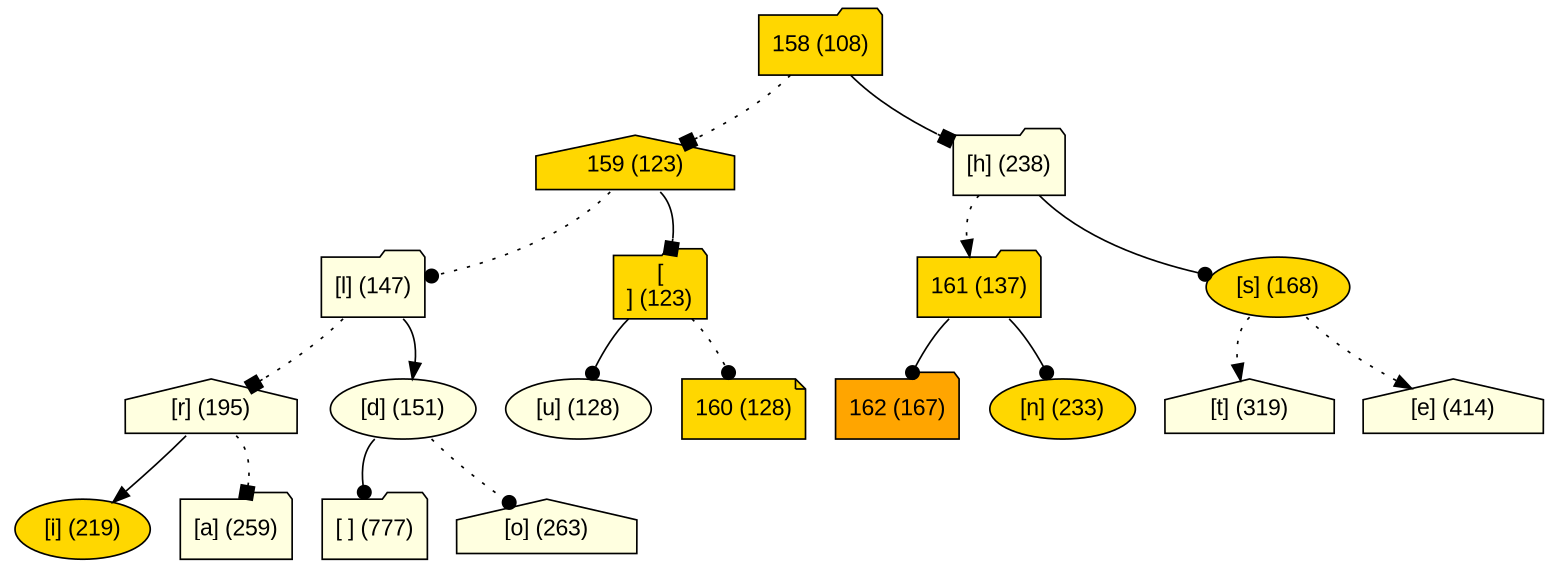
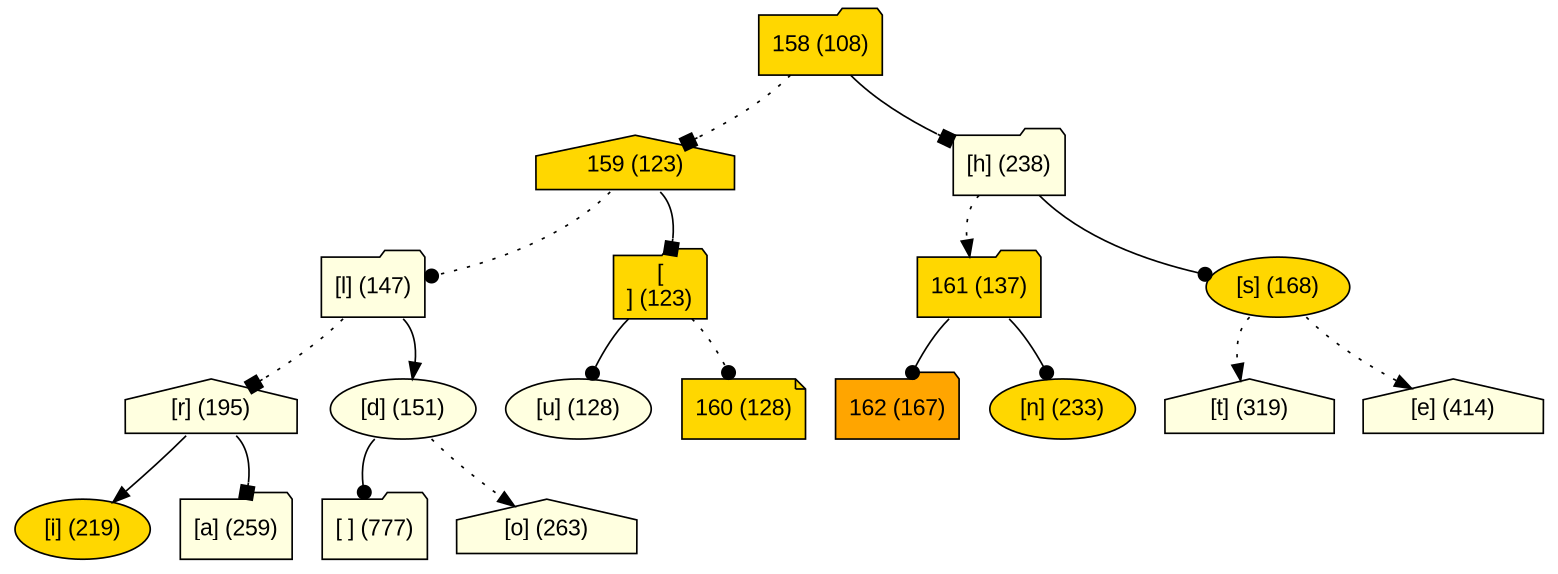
(248, 458) -> (248, 458)
(466, 470) -> (466, 470)
